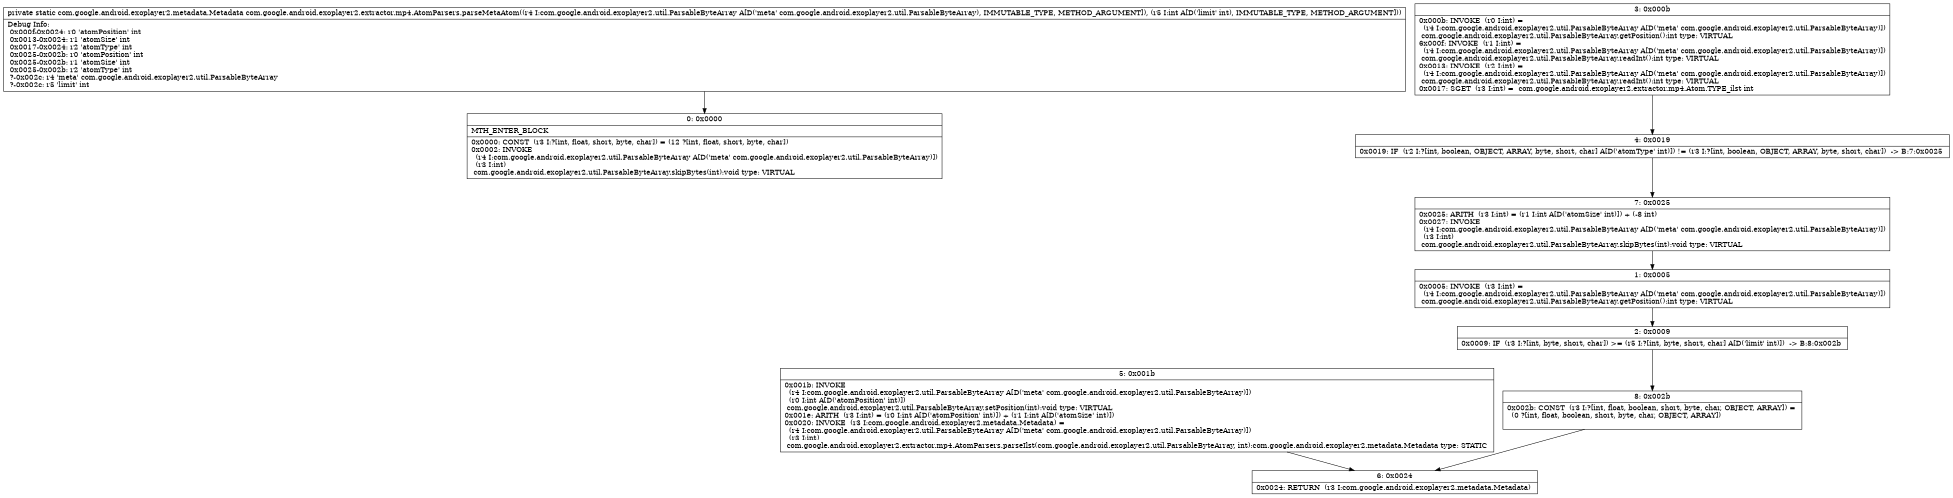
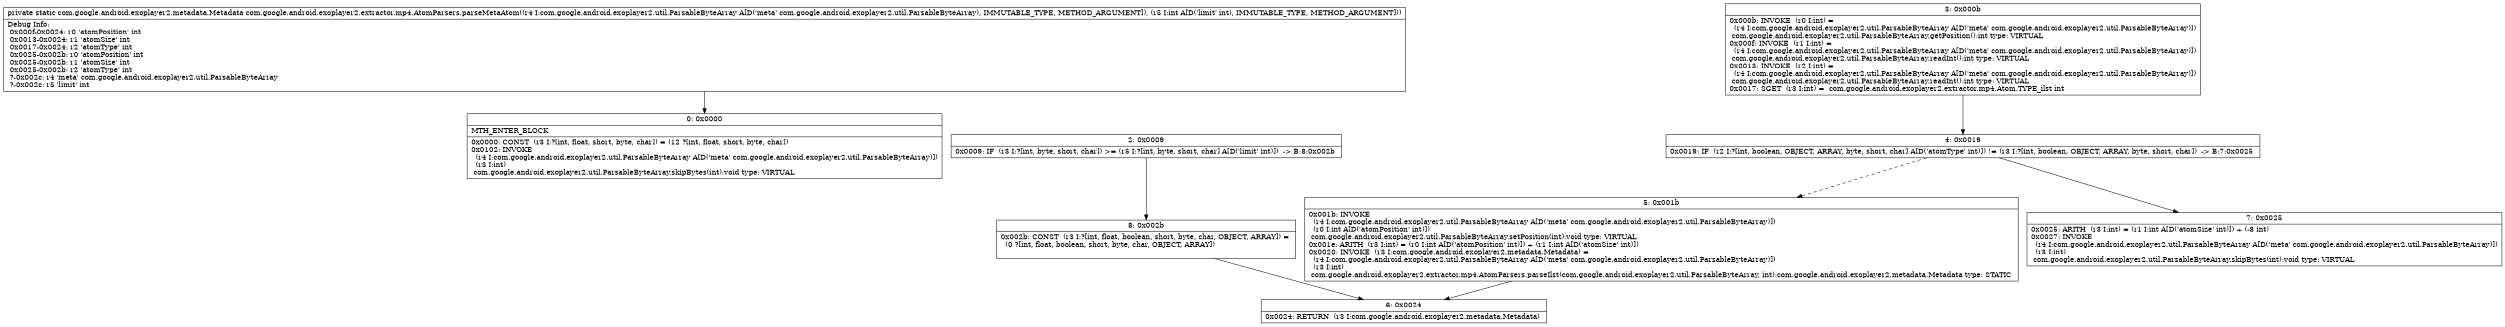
(1471, 44) -> (1782, 44)
(504, 150) -> (504, 150)
none -> (1864, 177)
(1652, 289) -> none
